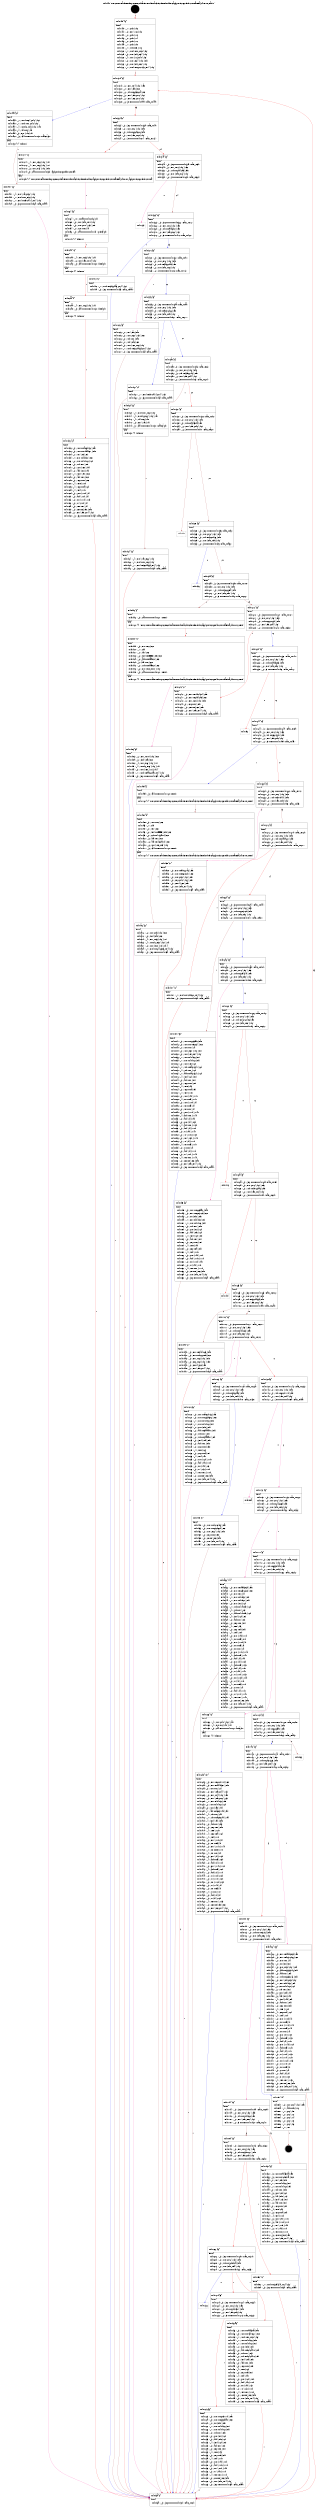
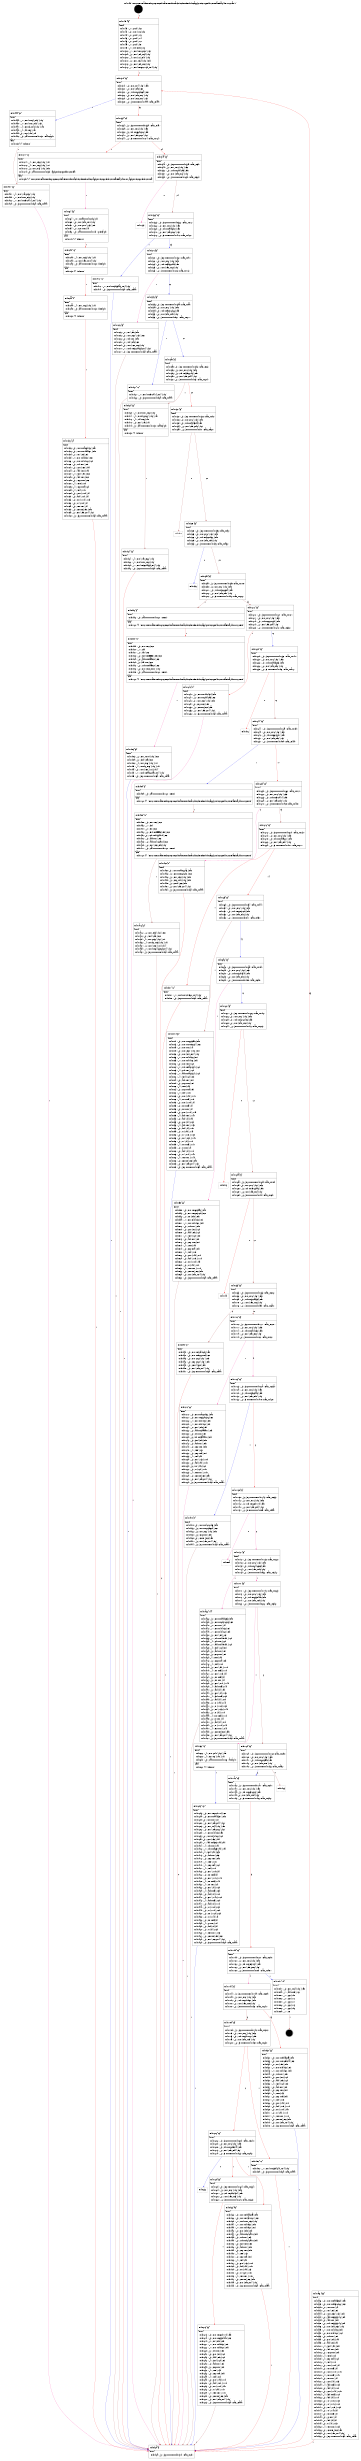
(262, 1358) -> (254, 1445)
(281, 1857) -> none
